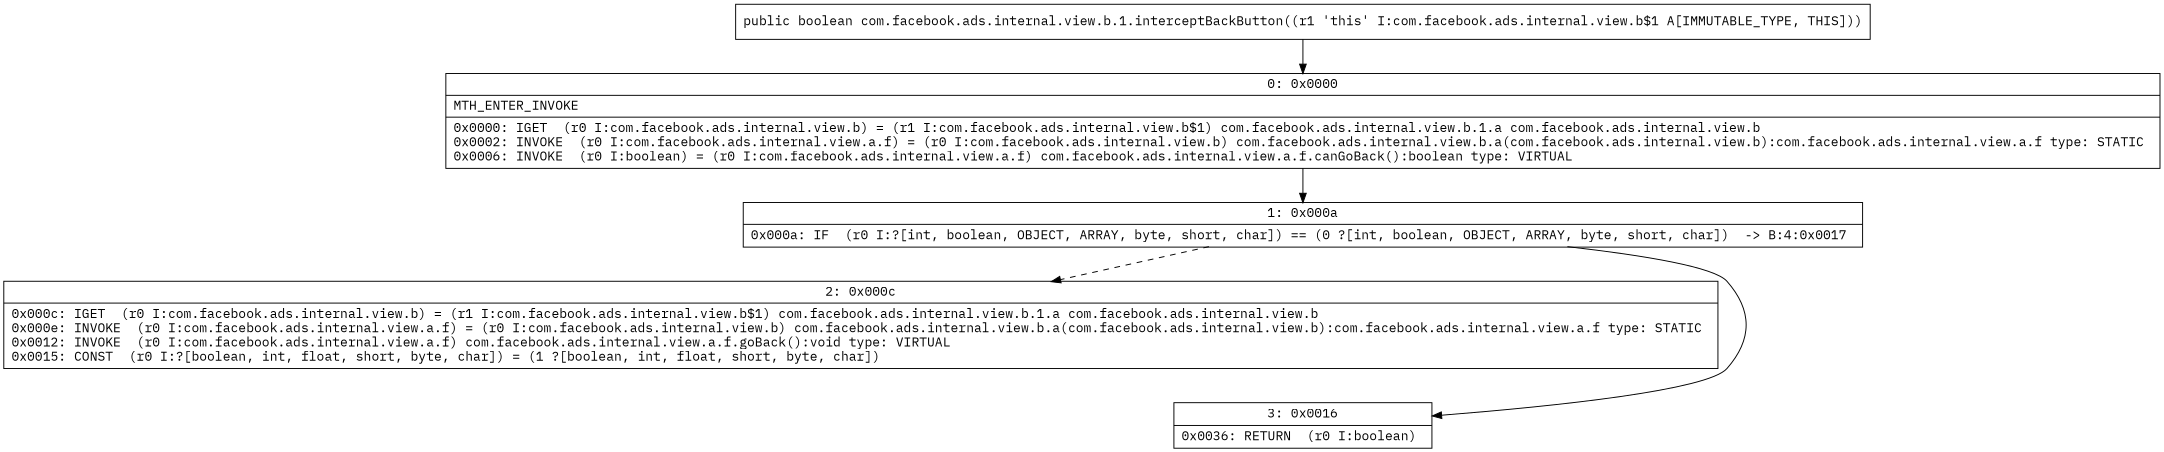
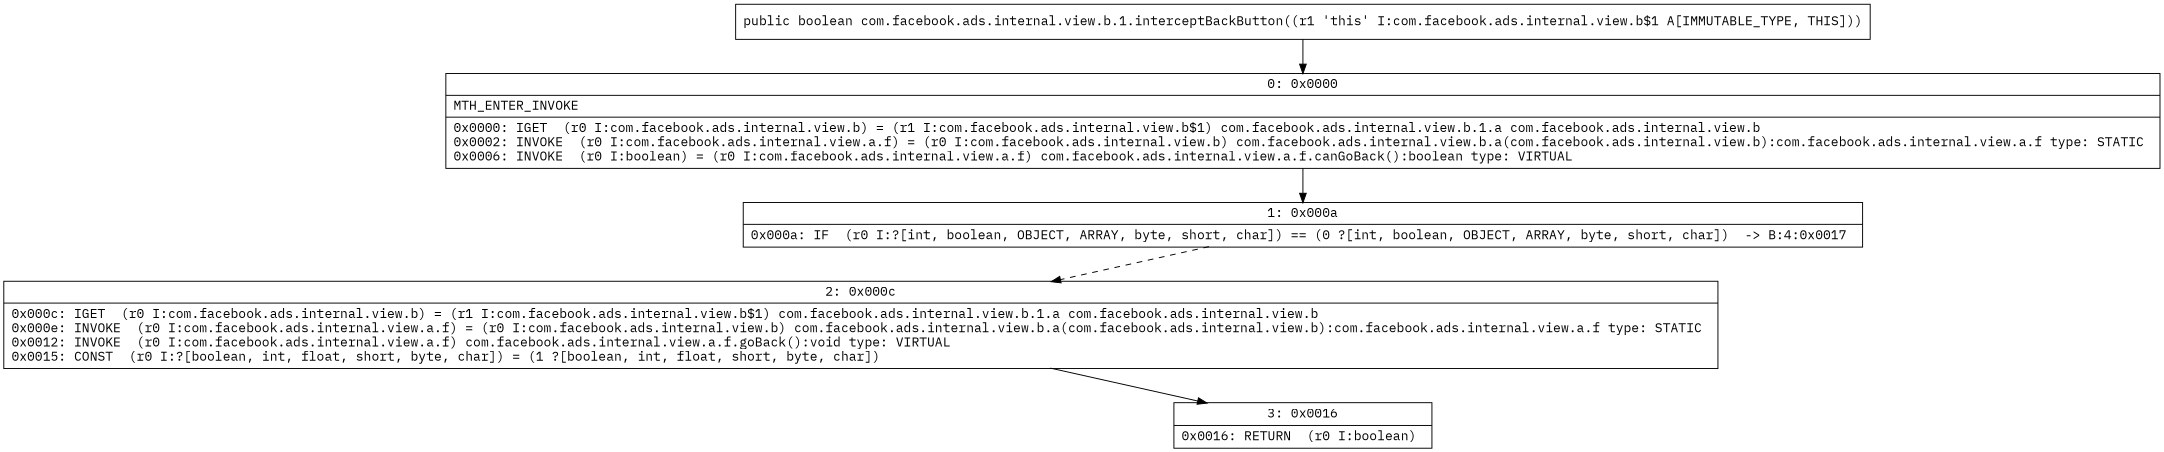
(1715, 376) -> (1124, 385)
(1303, 436) -> (1303, 436)
